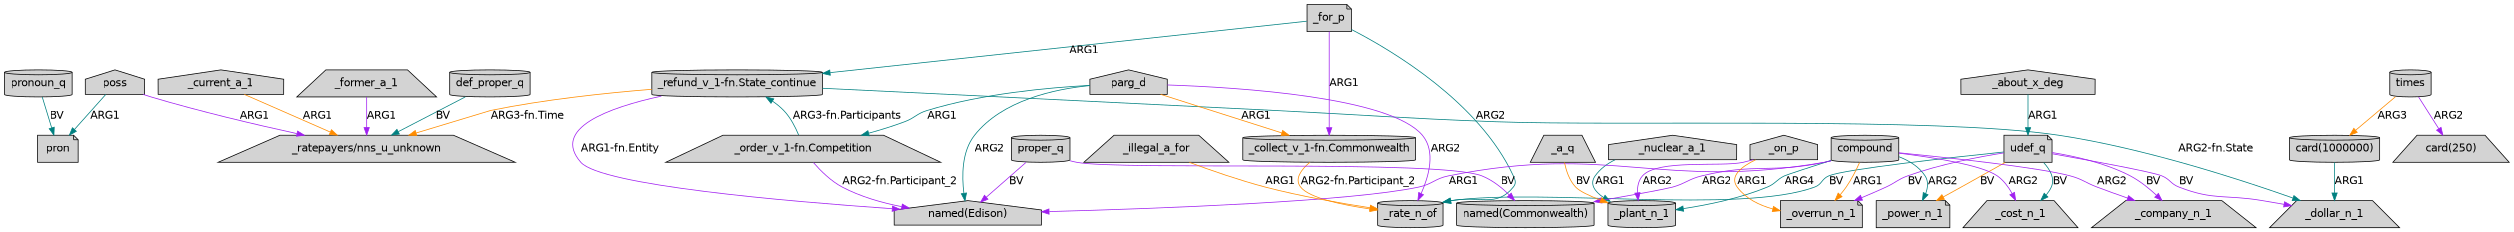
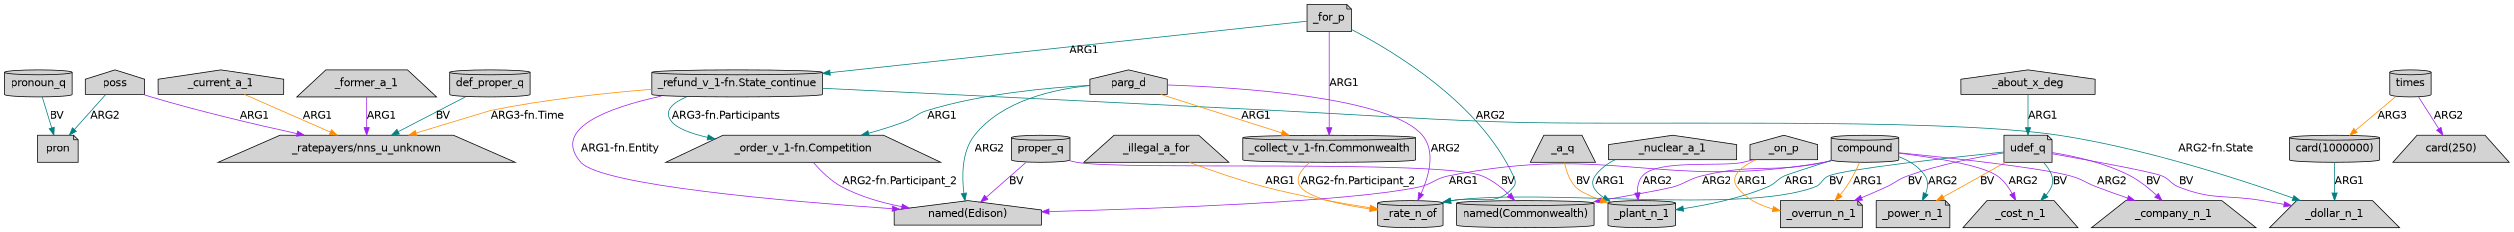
(105, 116) -> (105, 116)
(788, 116) -> (673, 123)
(1800, 181) -> (1800, 181)
